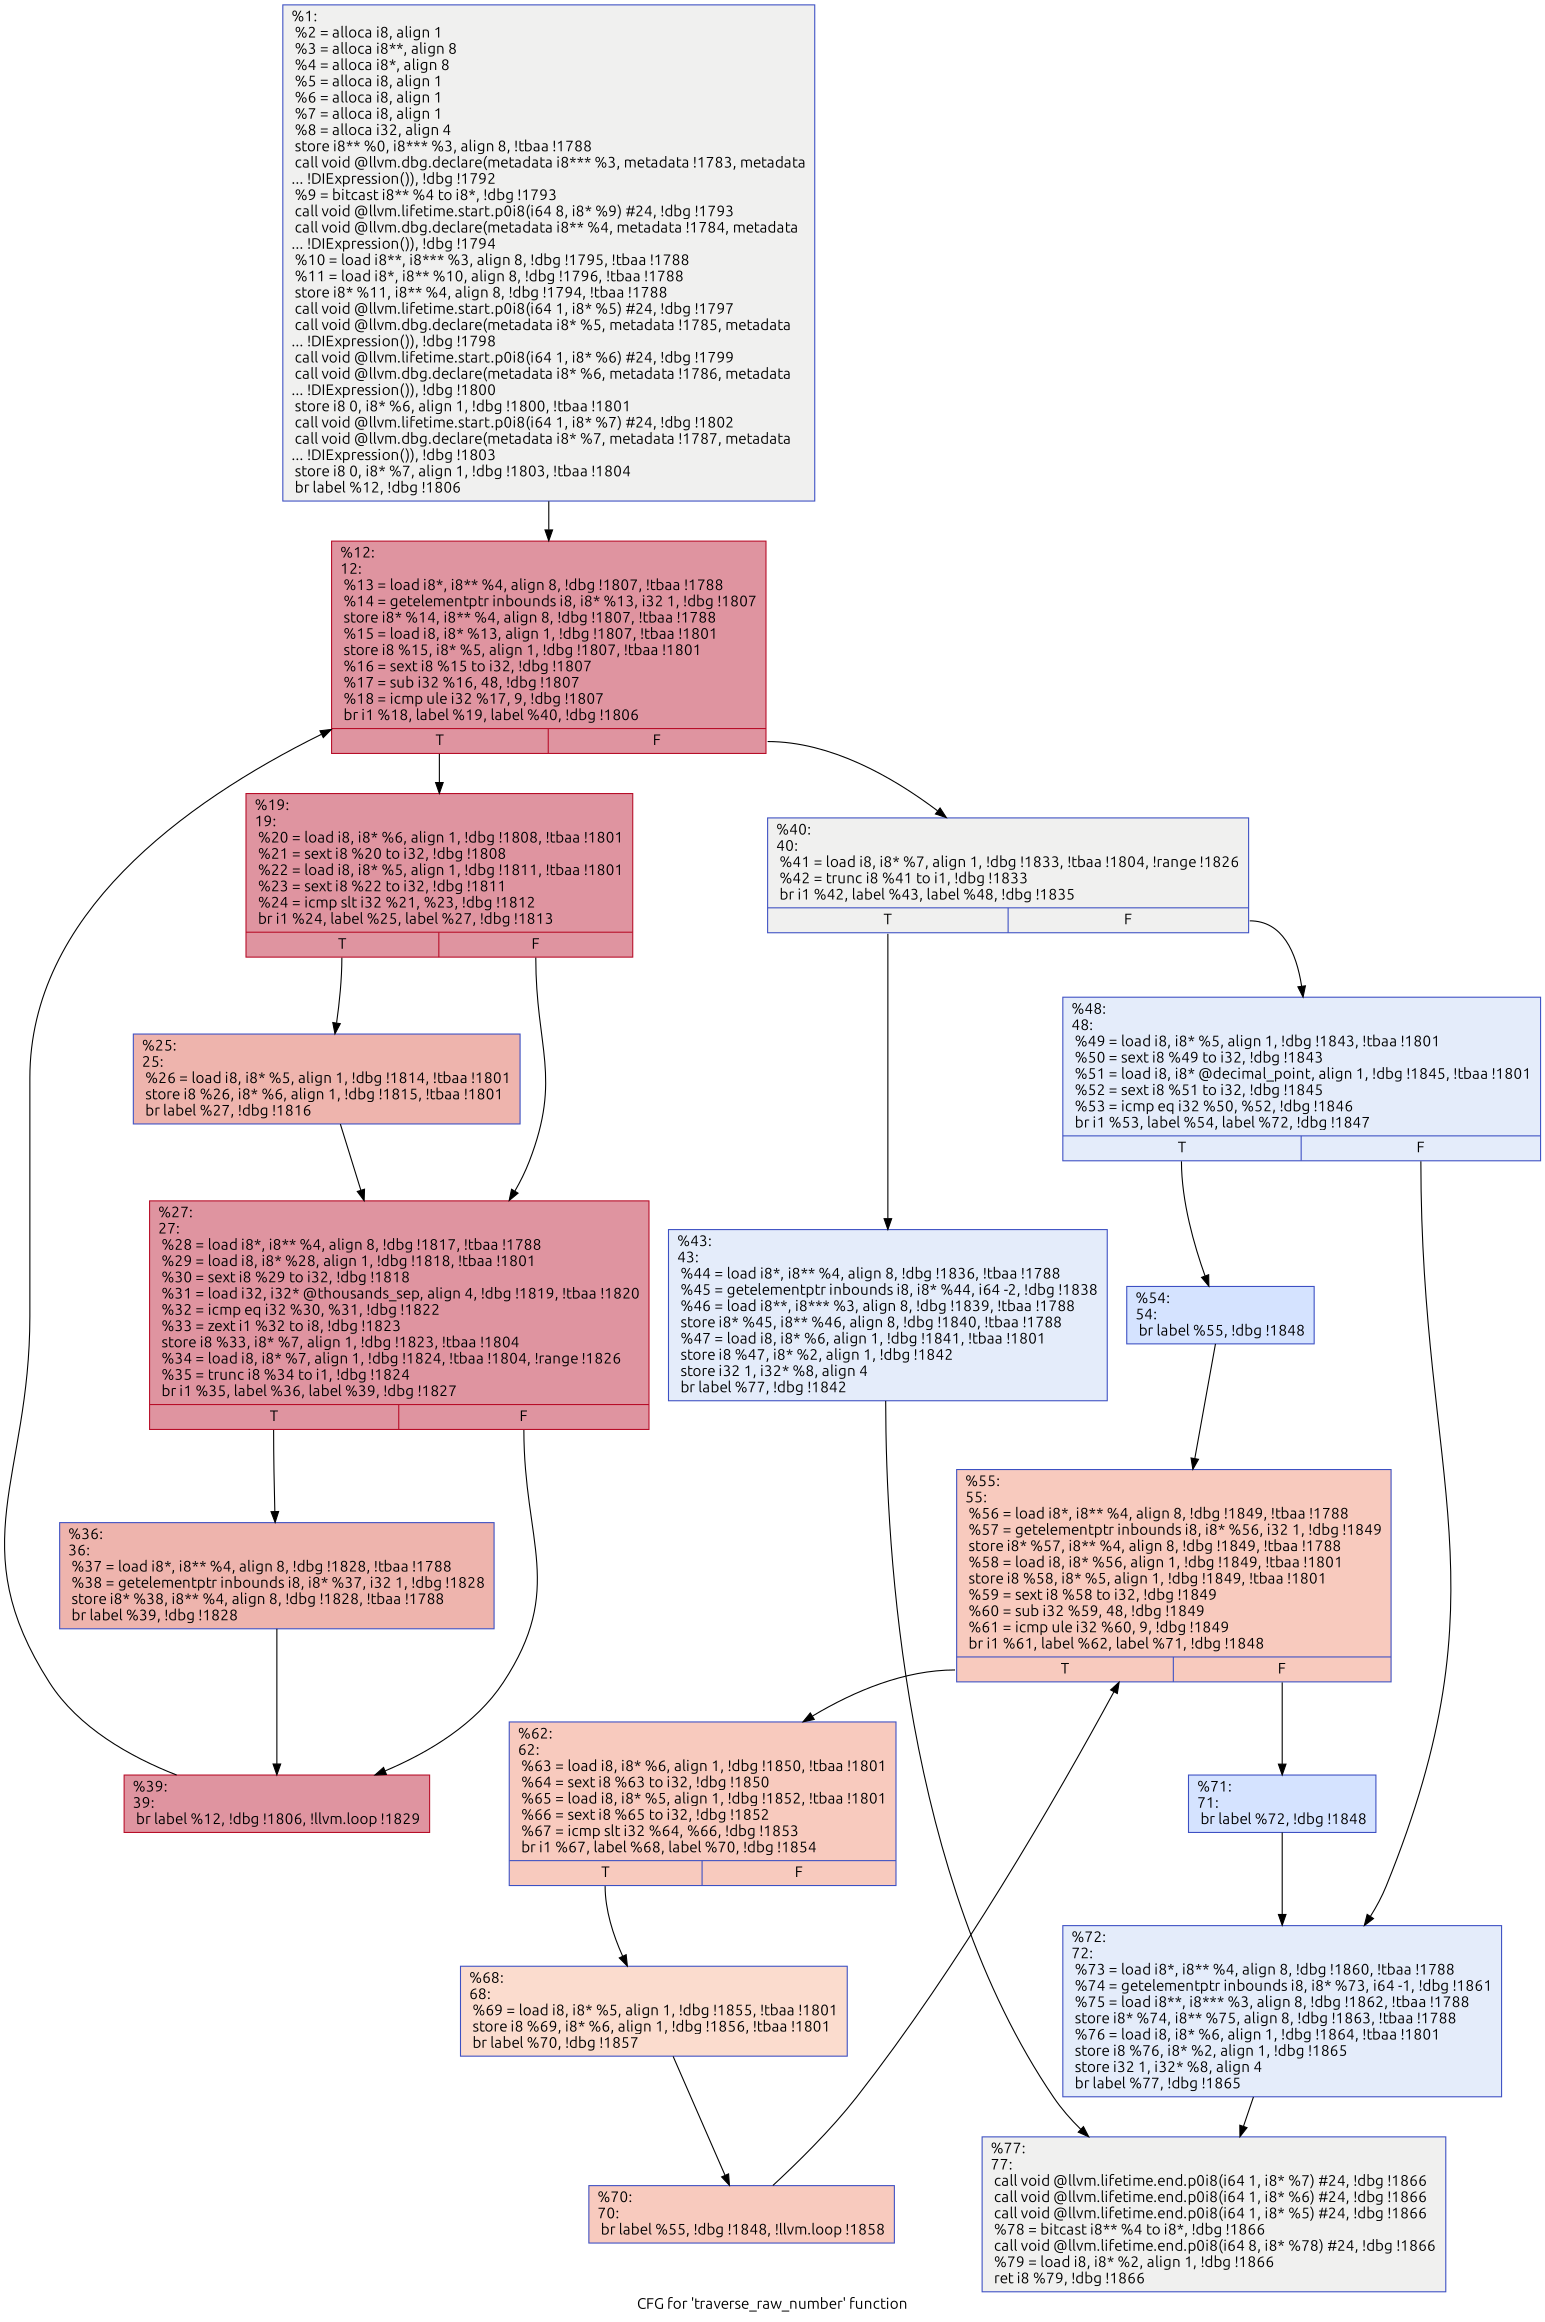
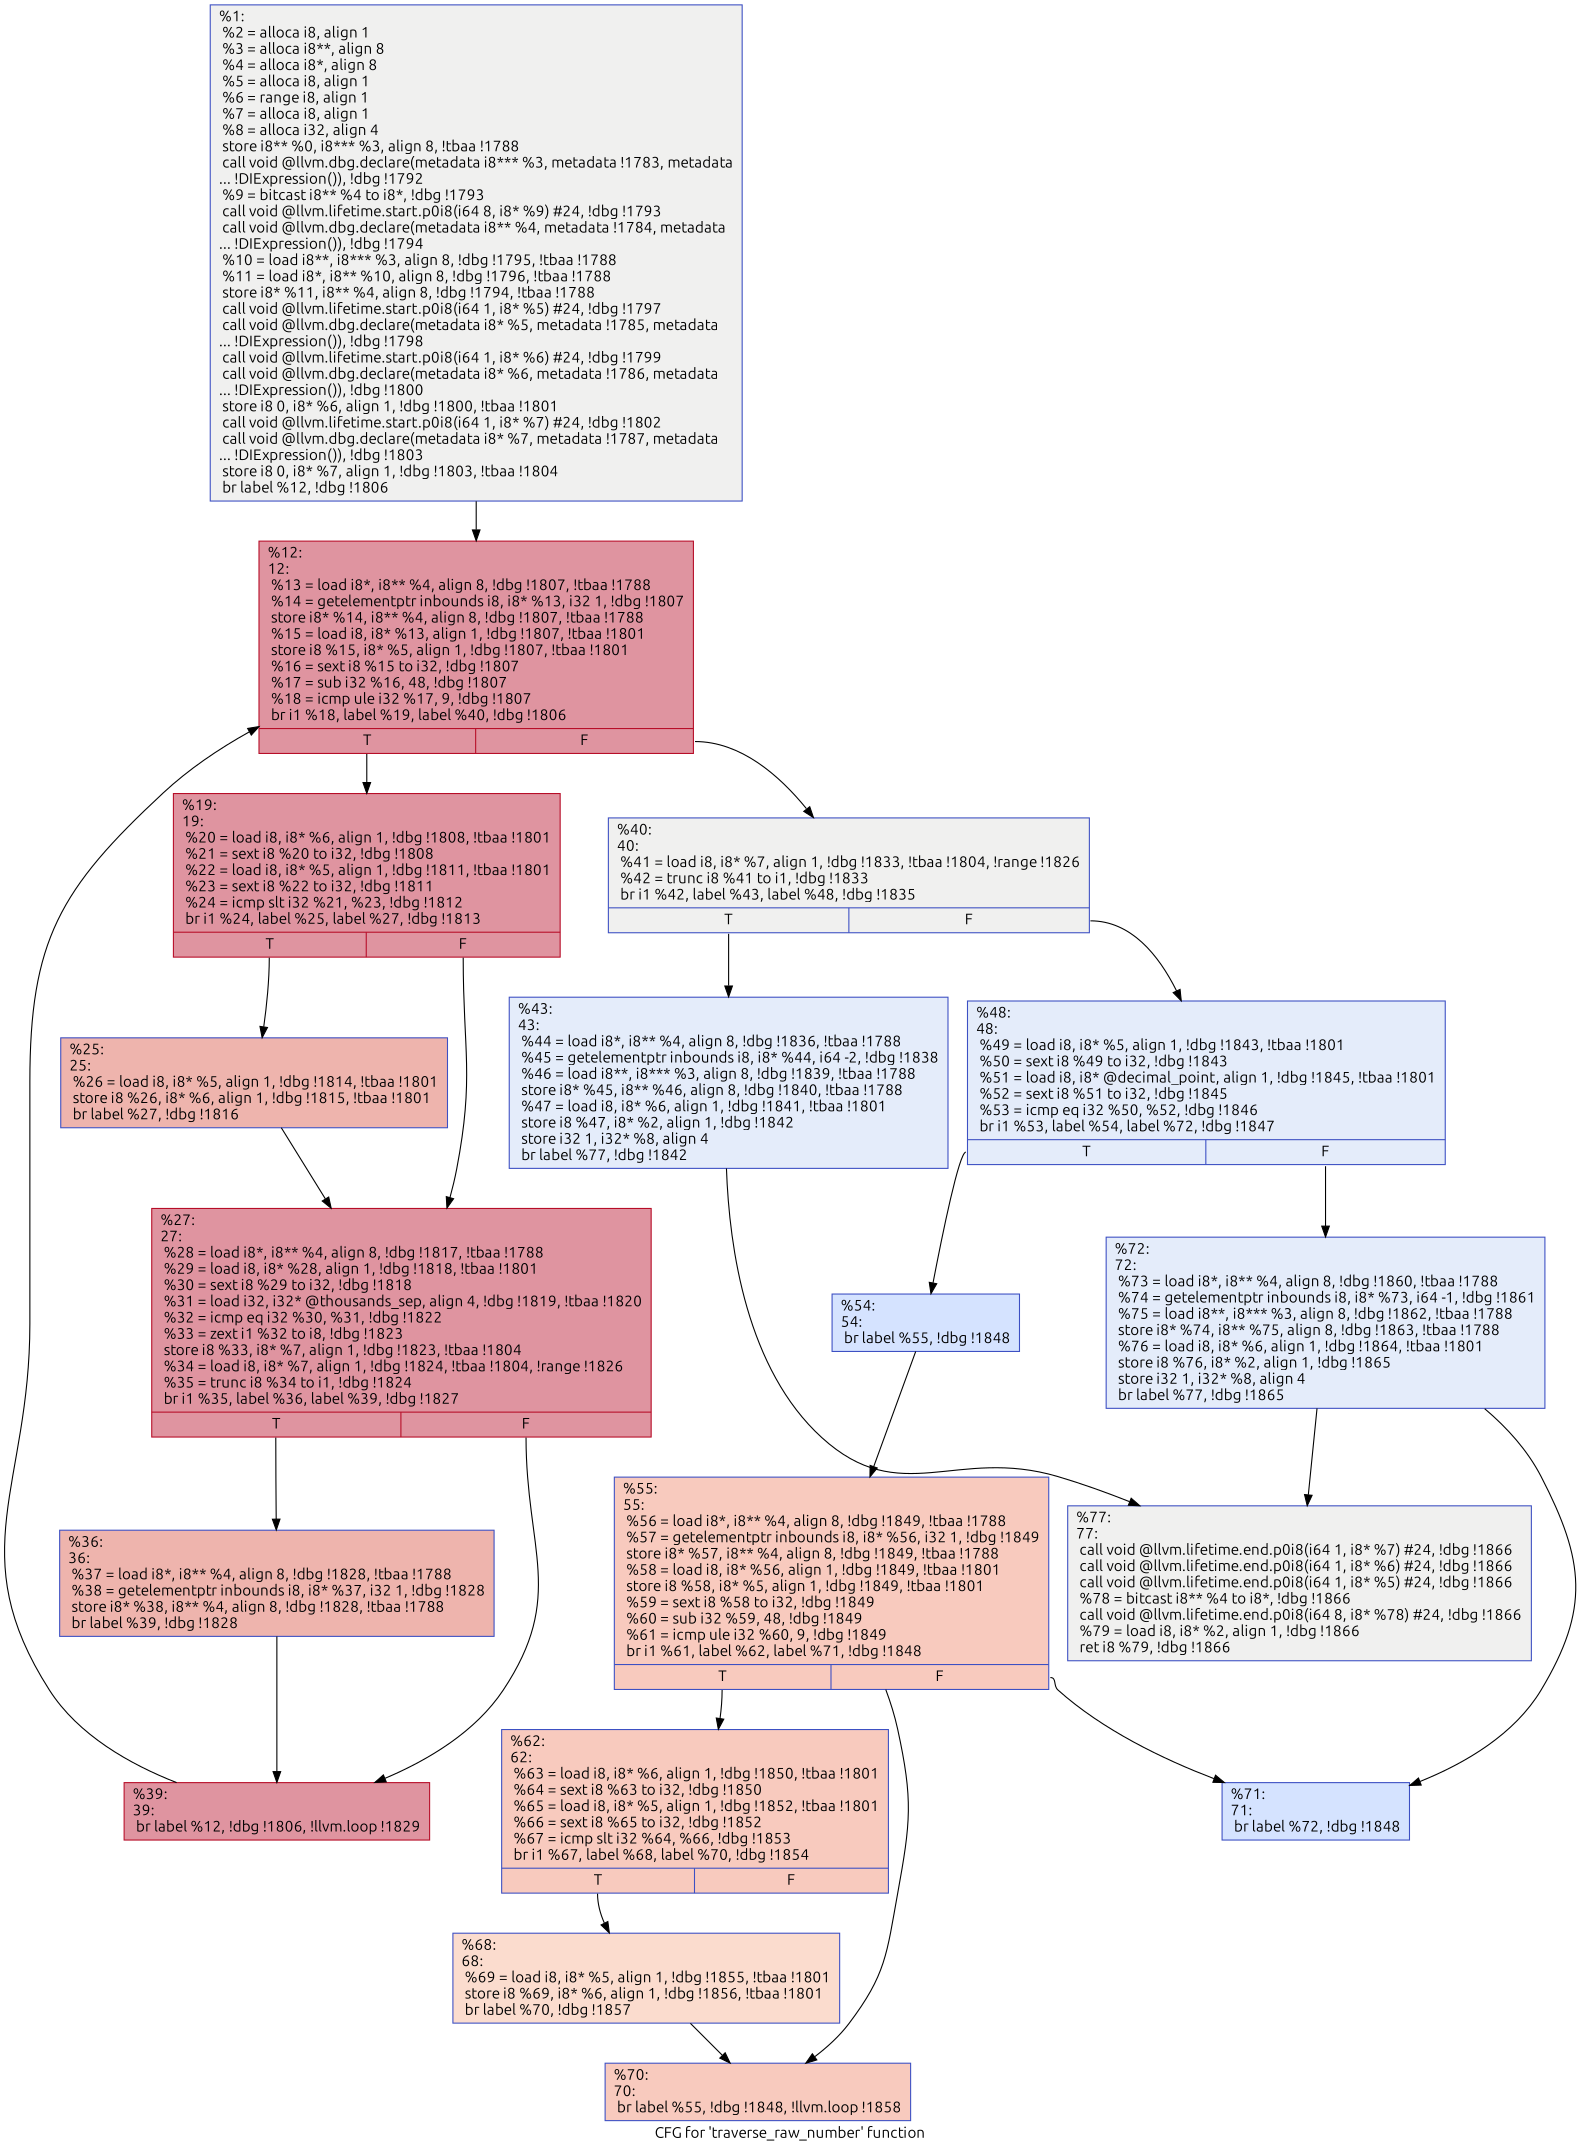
(367, 98) -> (294, 98)
(1282, 1873) -> (1572, 1616)
(960, 1951) -> (899, 1884)
